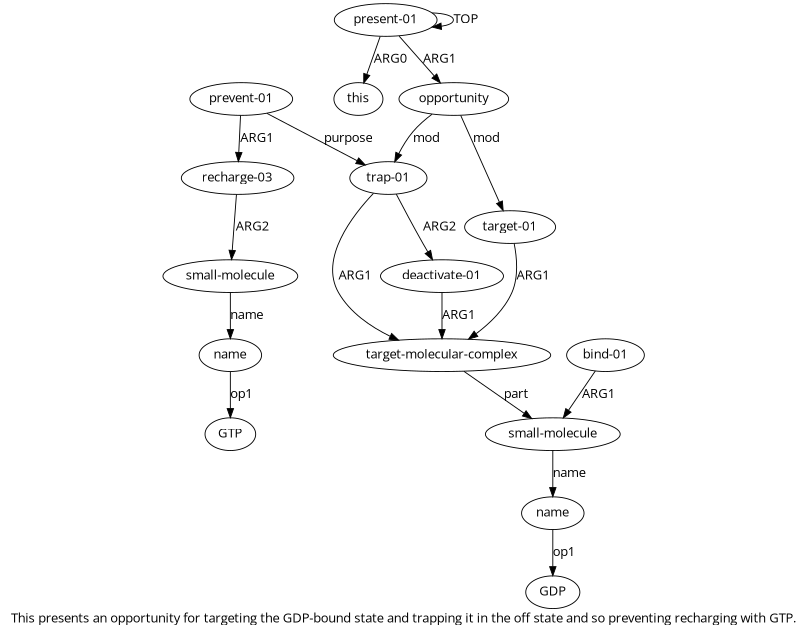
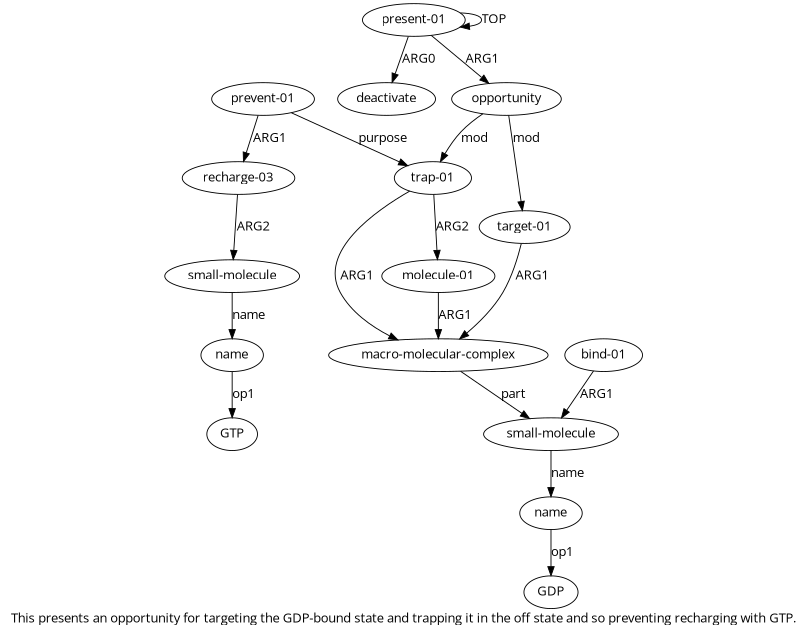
(358, 99) -> (387, 99)
(442, 276) -> (438, 276)
(442, 355) -> (438, 355)
